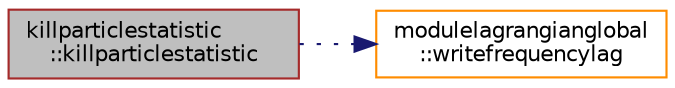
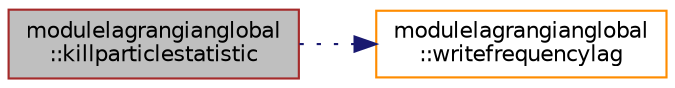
(154, 44) -> (154, 44)
